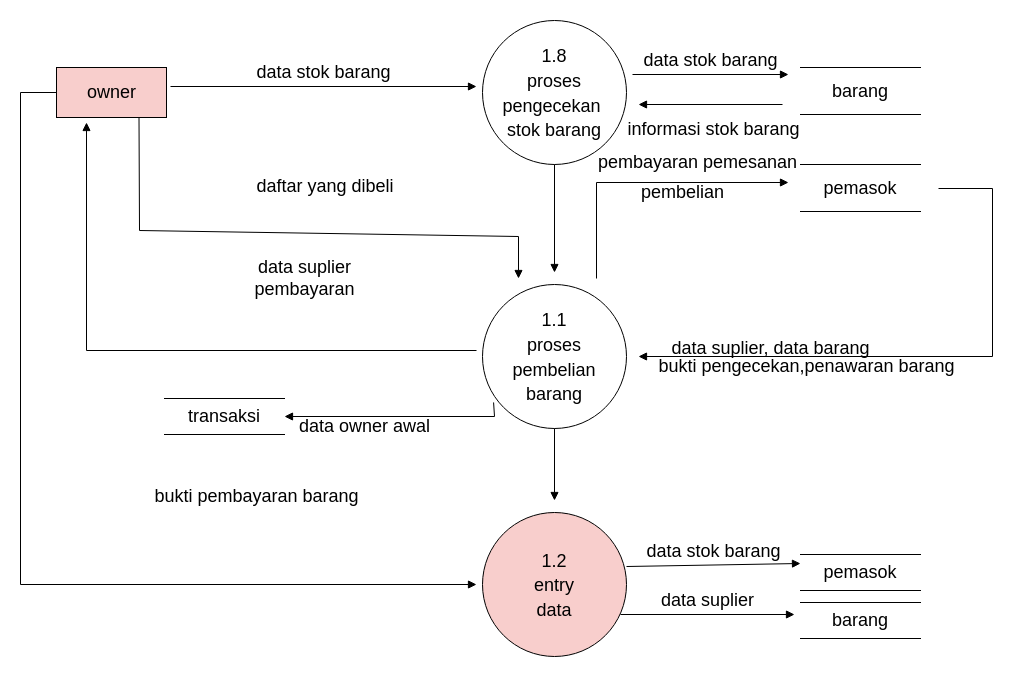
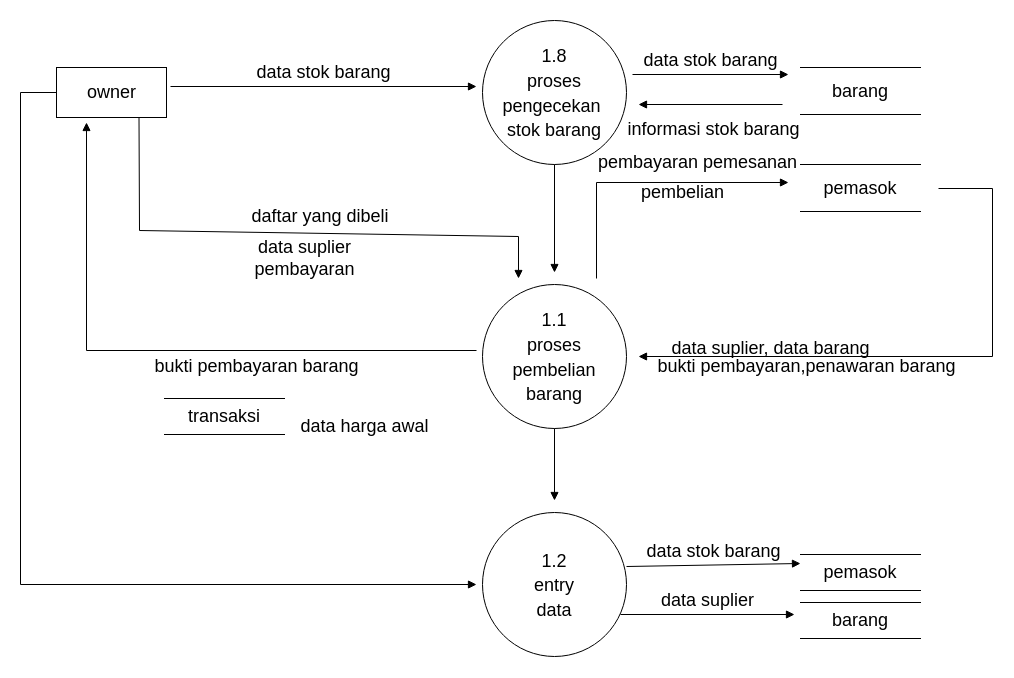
(112, 93) -> (112, 93)
(328, 187) -> (323, 217)
(305, 279) -> (305, 259)
(807, 367) -> (807, 367)
(401, 417) -> none
(365, 427) -> (365, 427)
(257, 497) -> (257, 367)
(555, 585) -> (555, 585)
